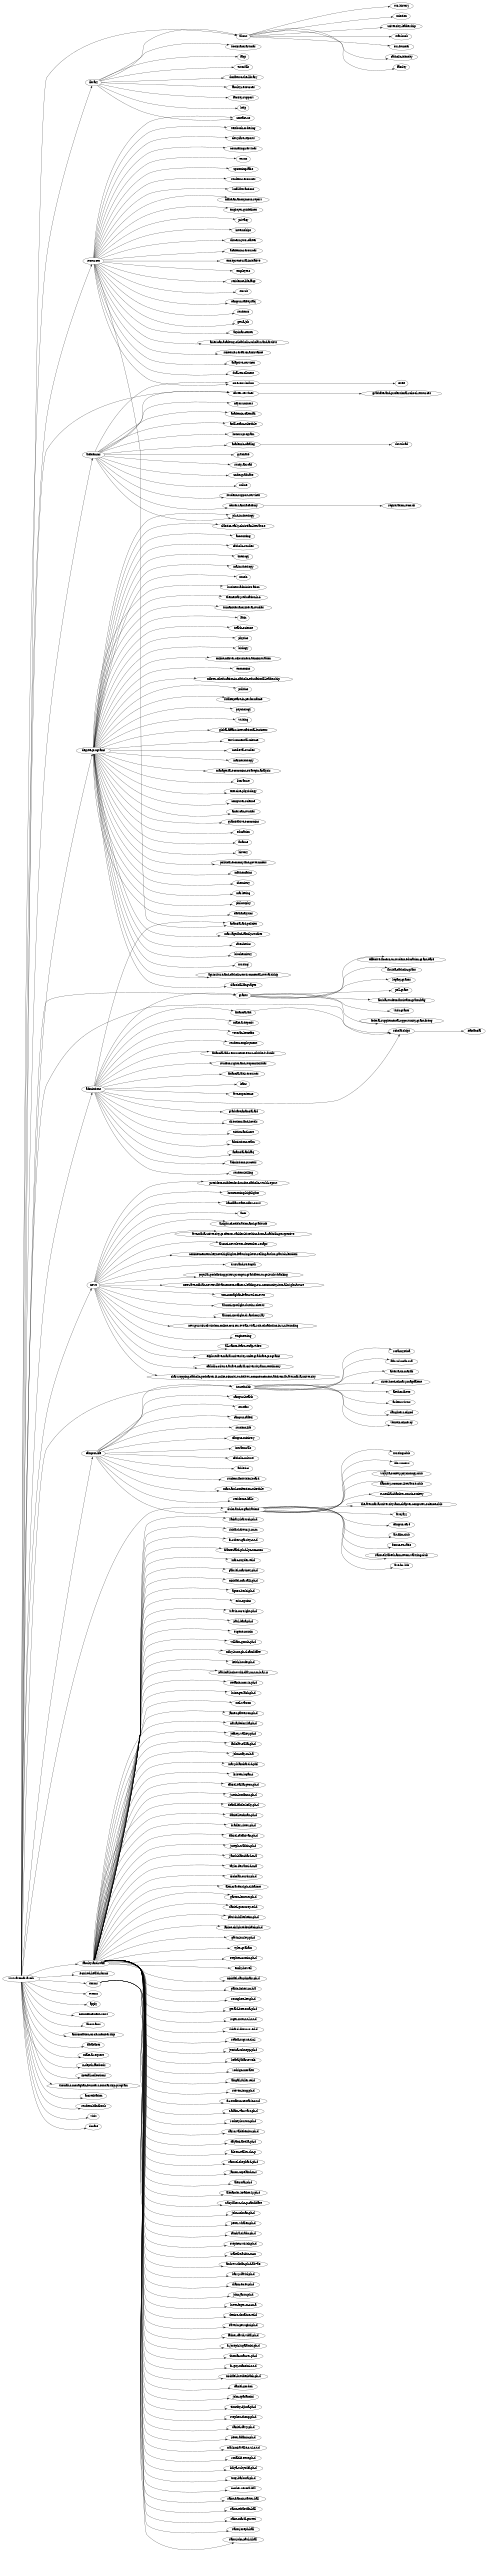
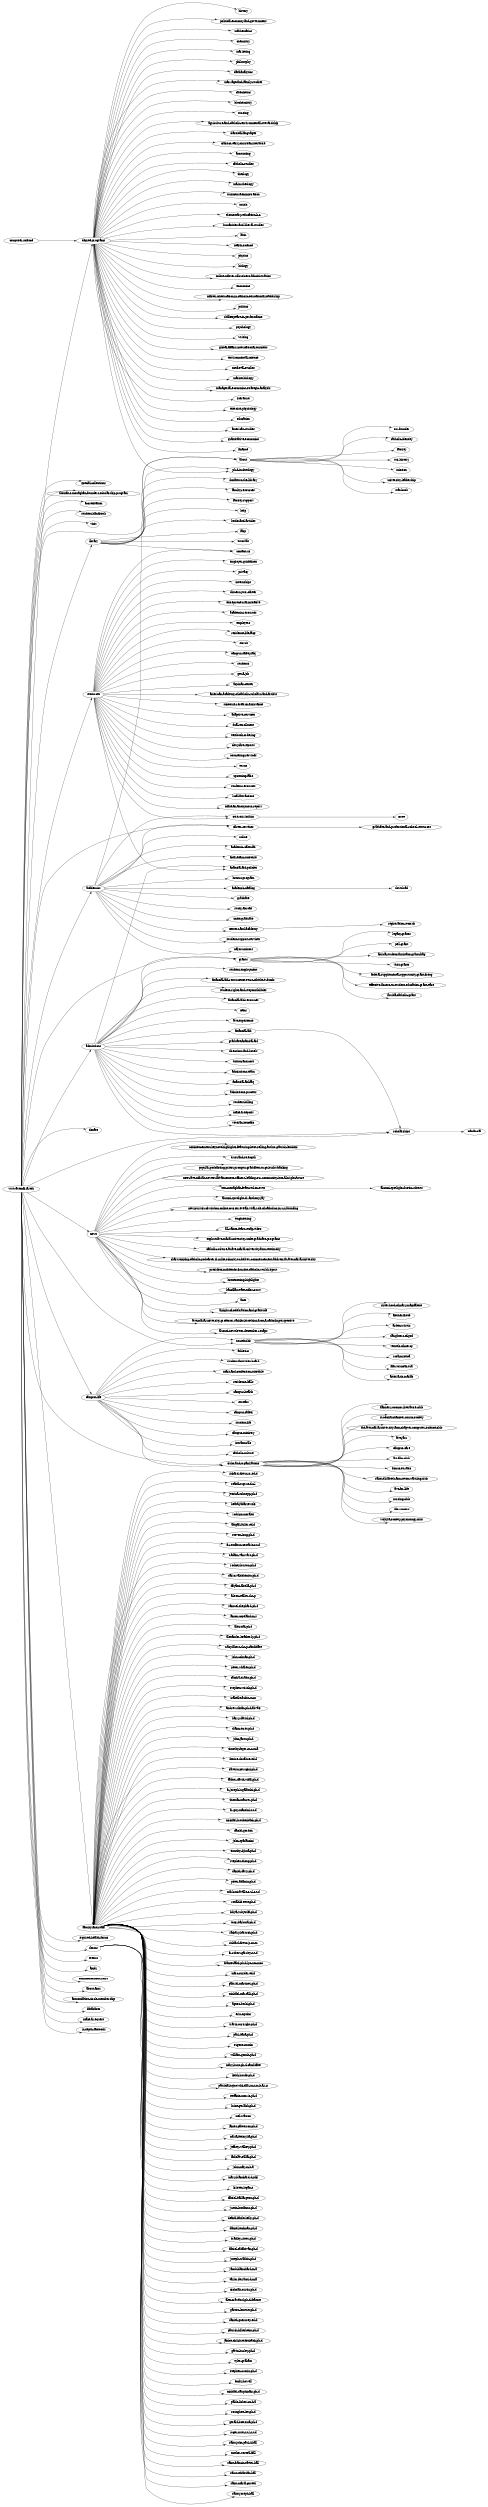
(154, 799) -> (57, 241)
(154, 1302) -> (322, 1188)
(243, 2305) -> (243, 1749)
